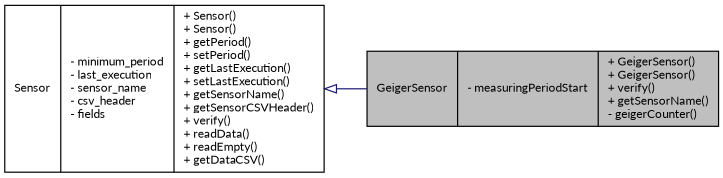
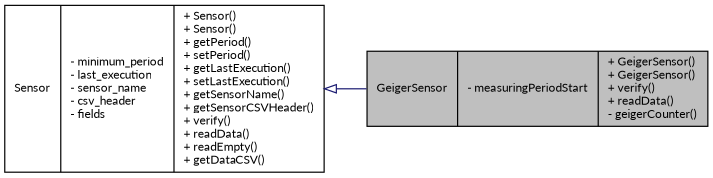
(658, 101) -> (641, 101)
